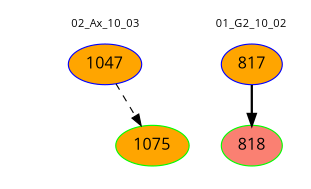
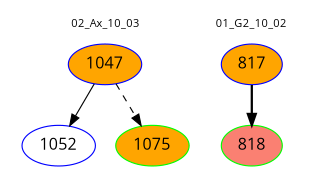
none -> (59, 146)
